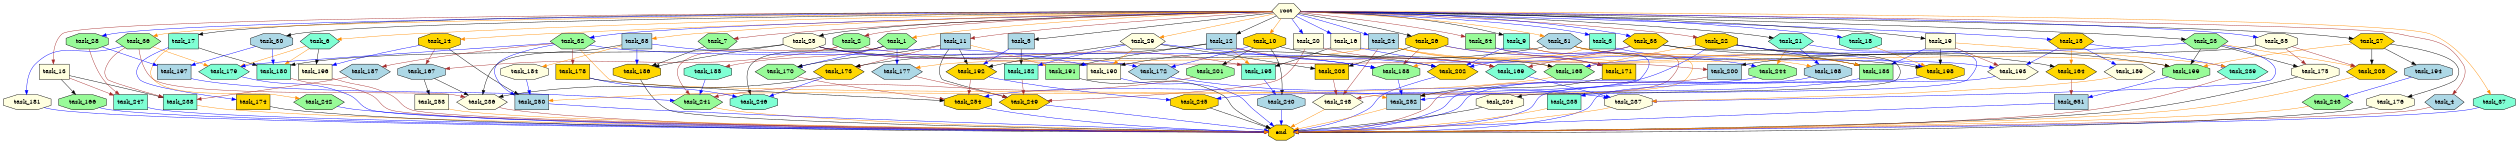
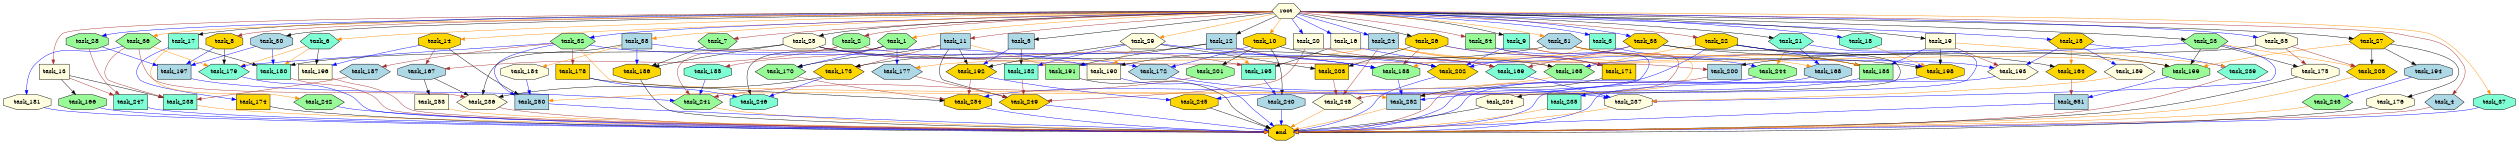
none -> (224, 41)
